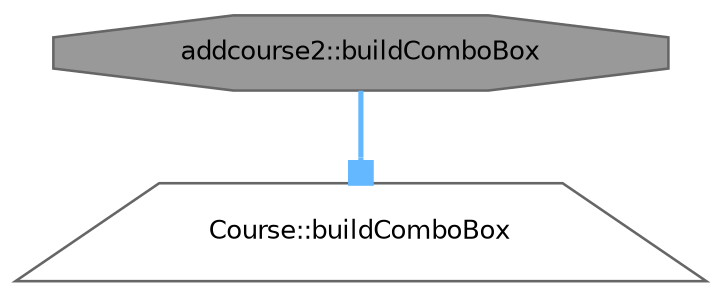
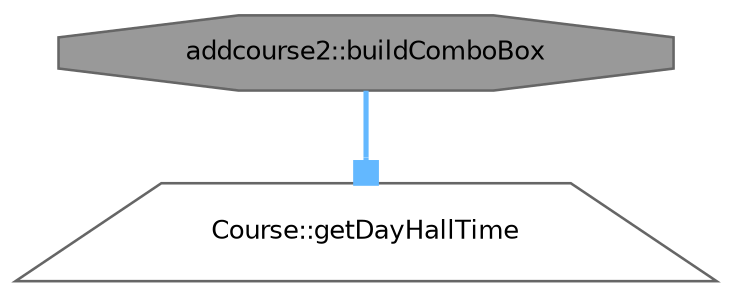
(361, 232) -> (366, 232)
